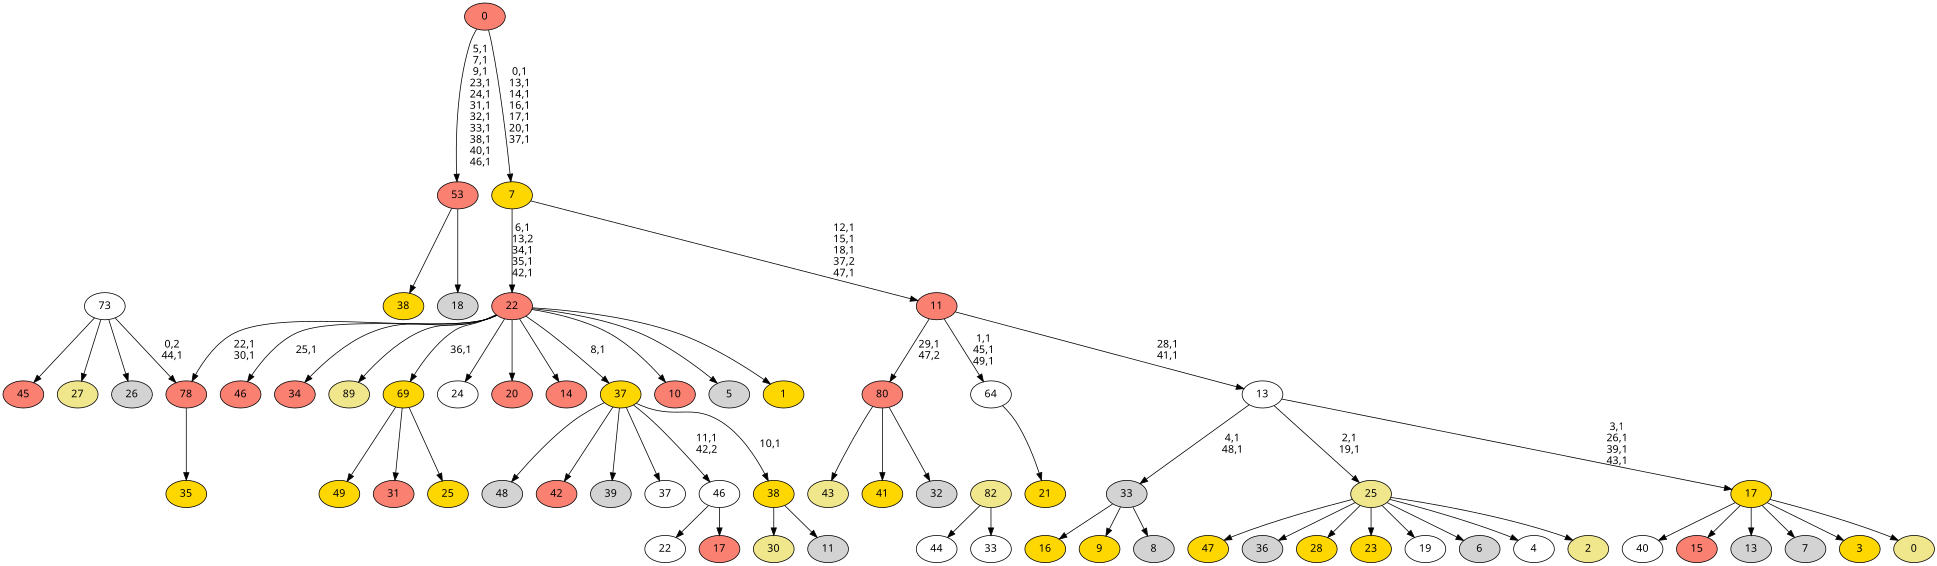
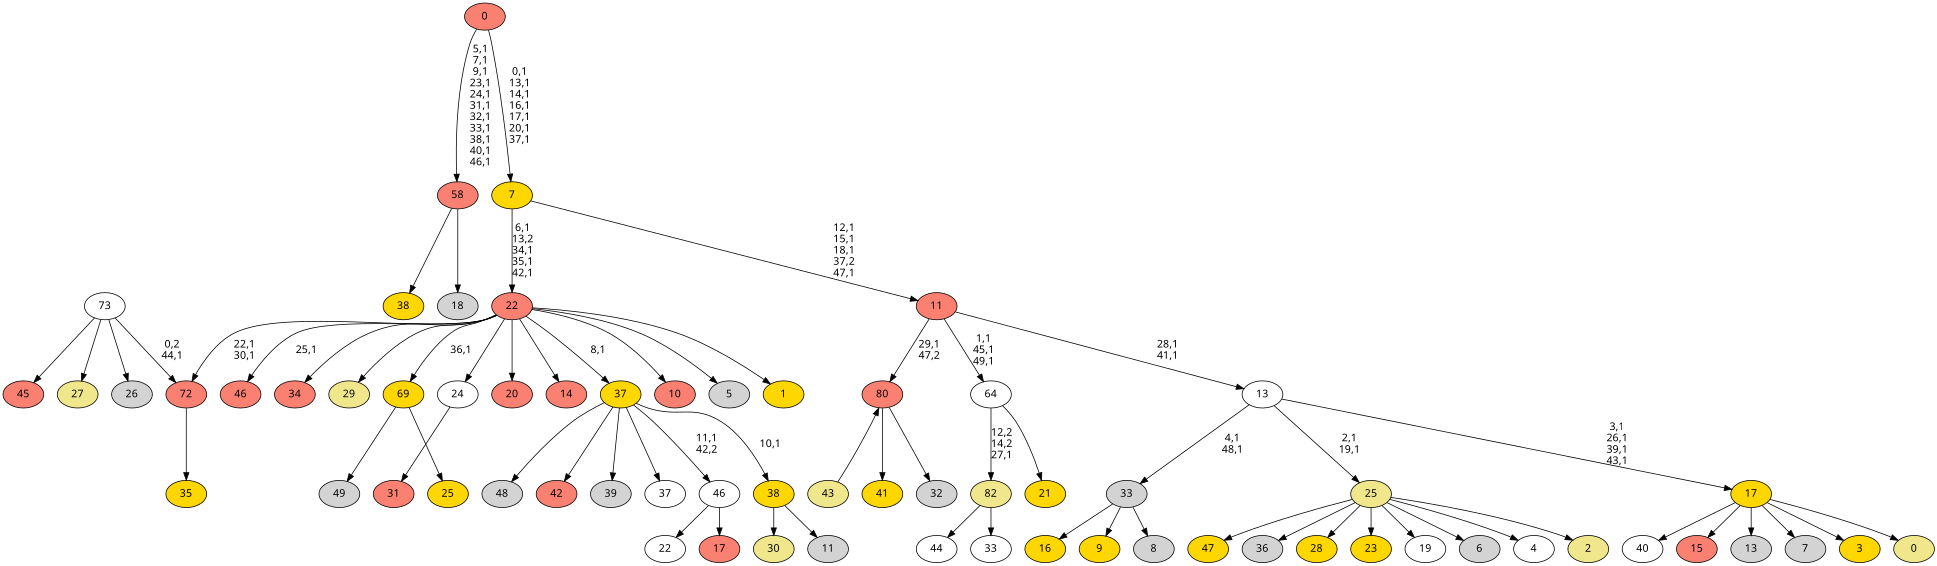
(458, 195) -> (458, 195)
(186, 394) -> (186, 394)
(349, 394) -> (349, 394)
(399, 440) -> (429, 439)
(853, 440) -> (858, 449)
none -> (991, 440)
(339, 494) -> (339, 494)
